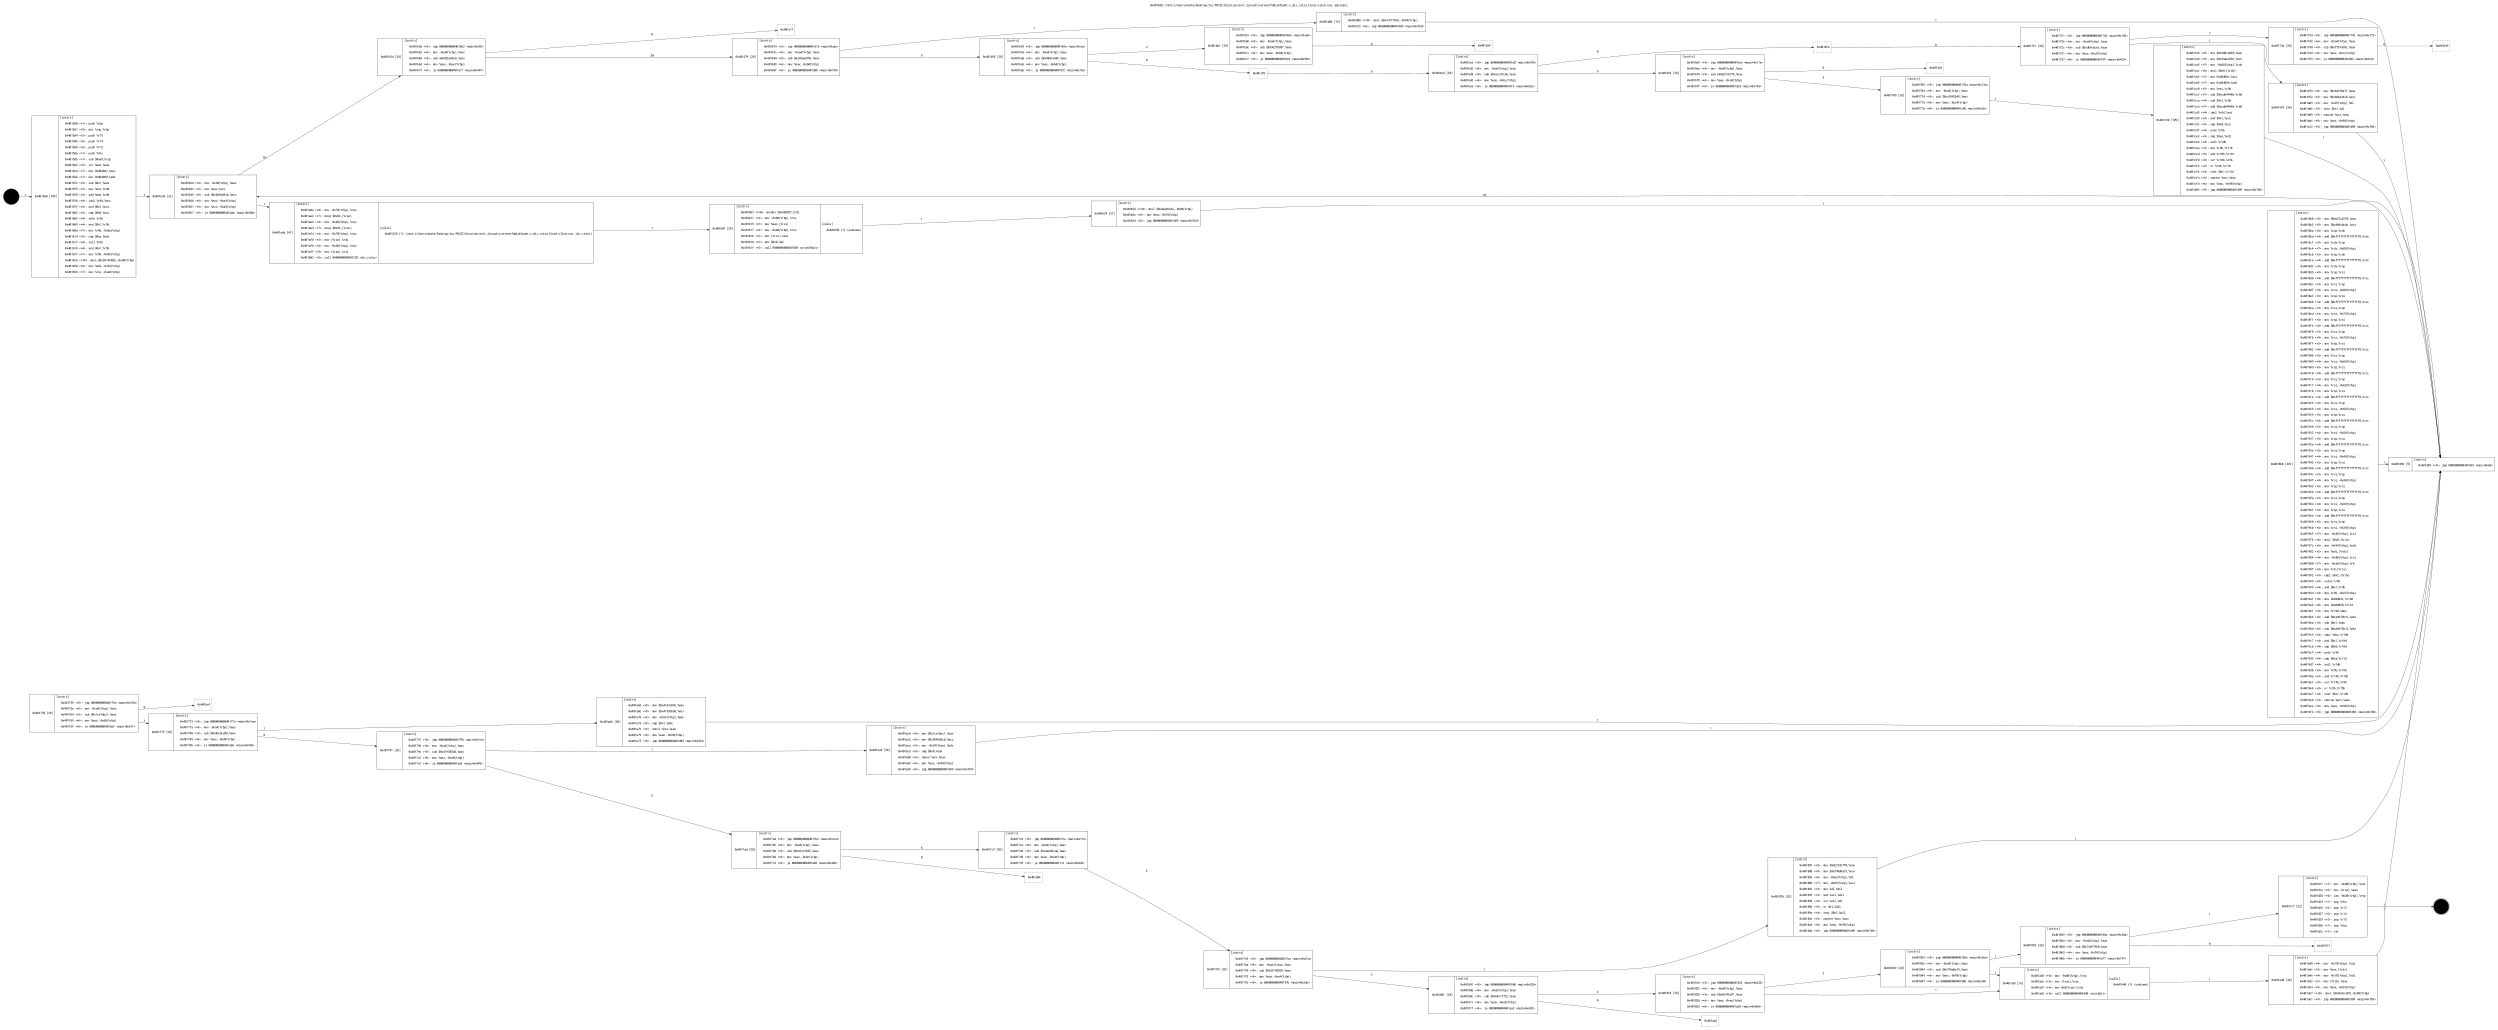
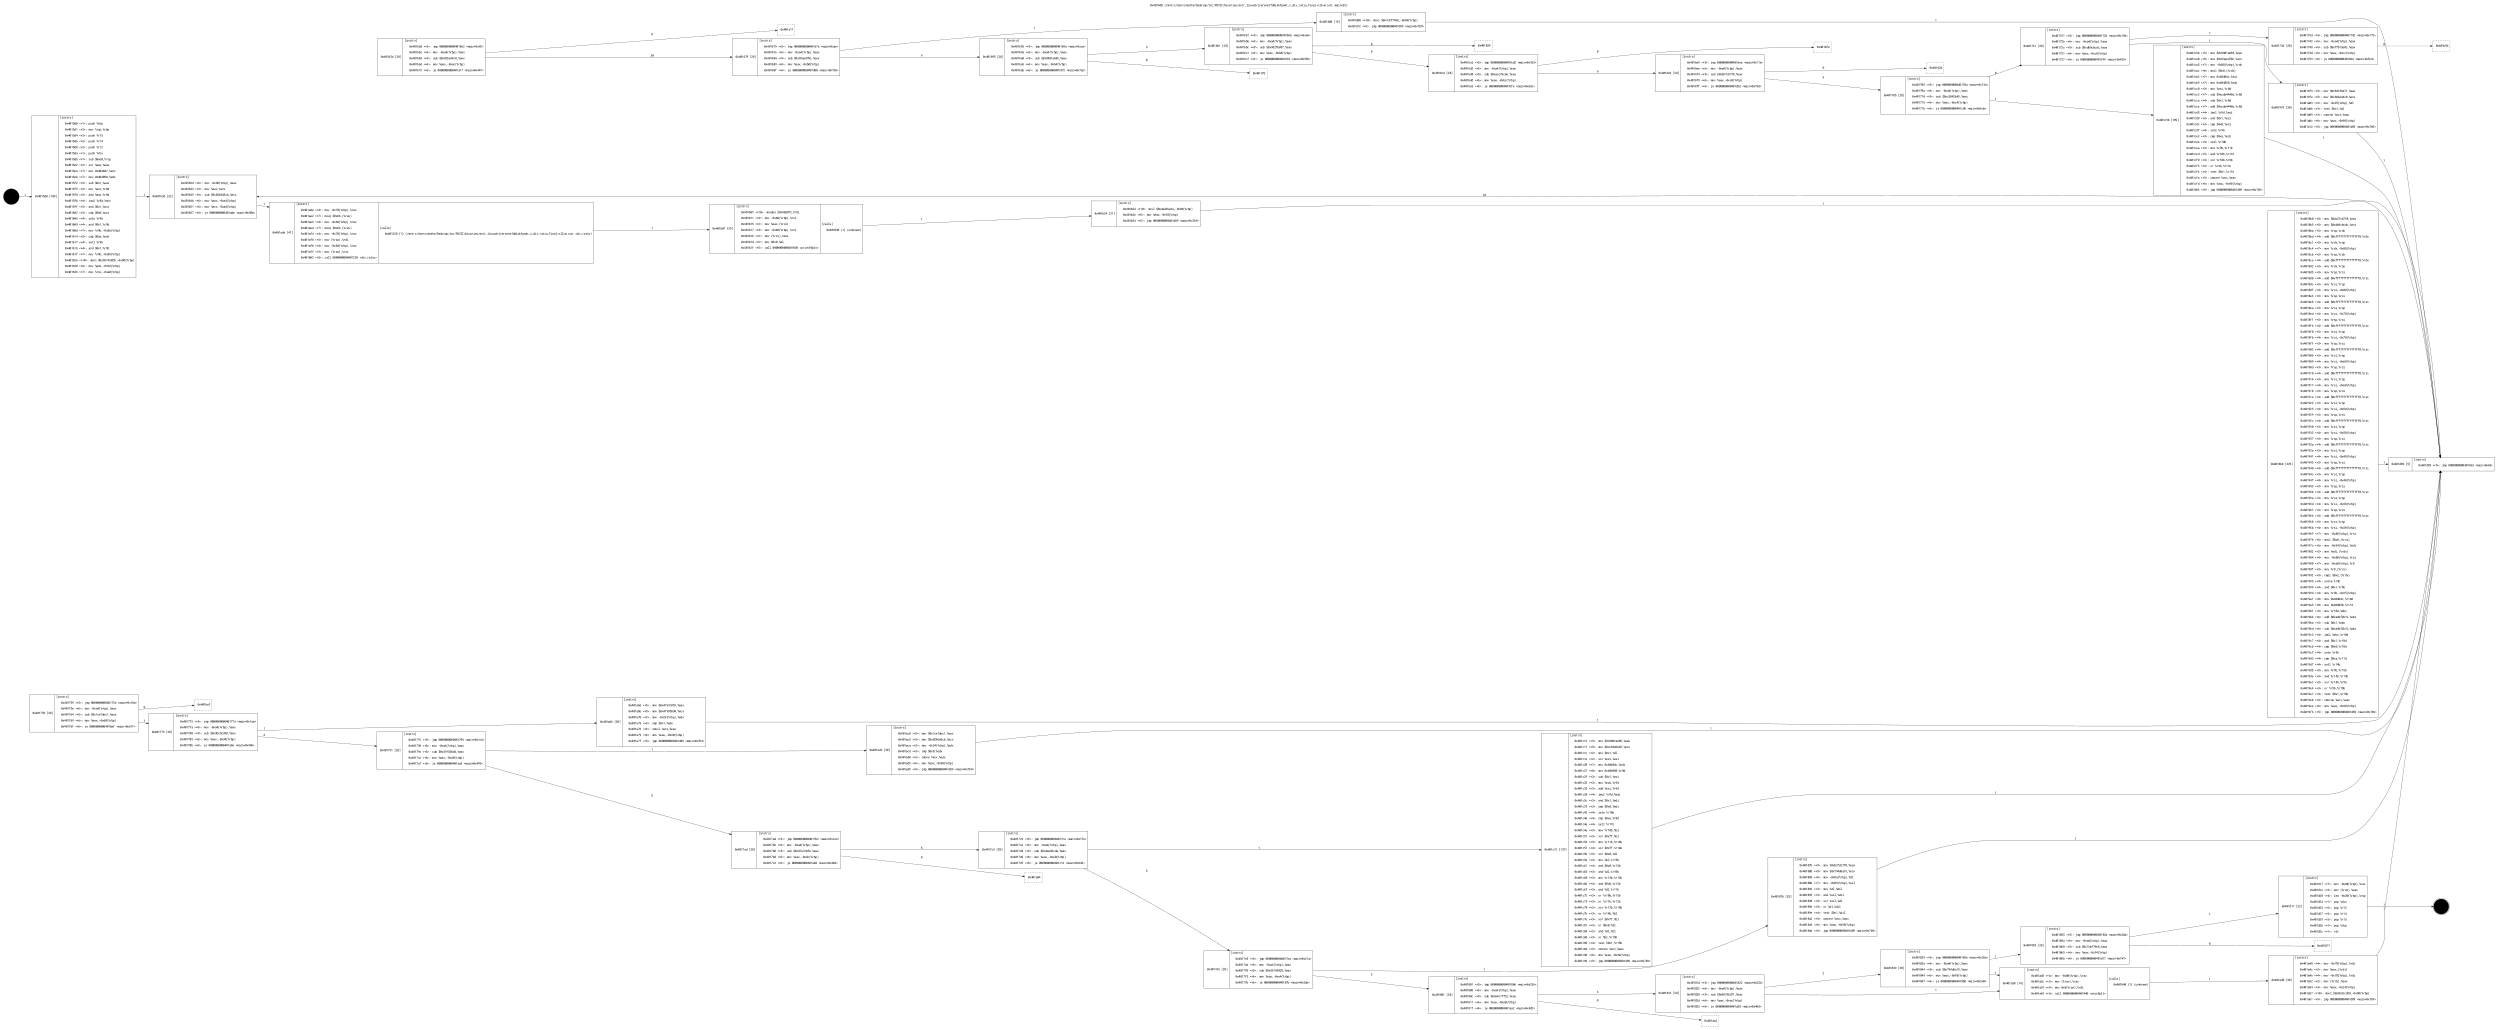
(1925, 47) -> (2004, 71)
(1347, 73) -> (1370, 59)
(319, 126) -> none
none -> (1597, 850)
